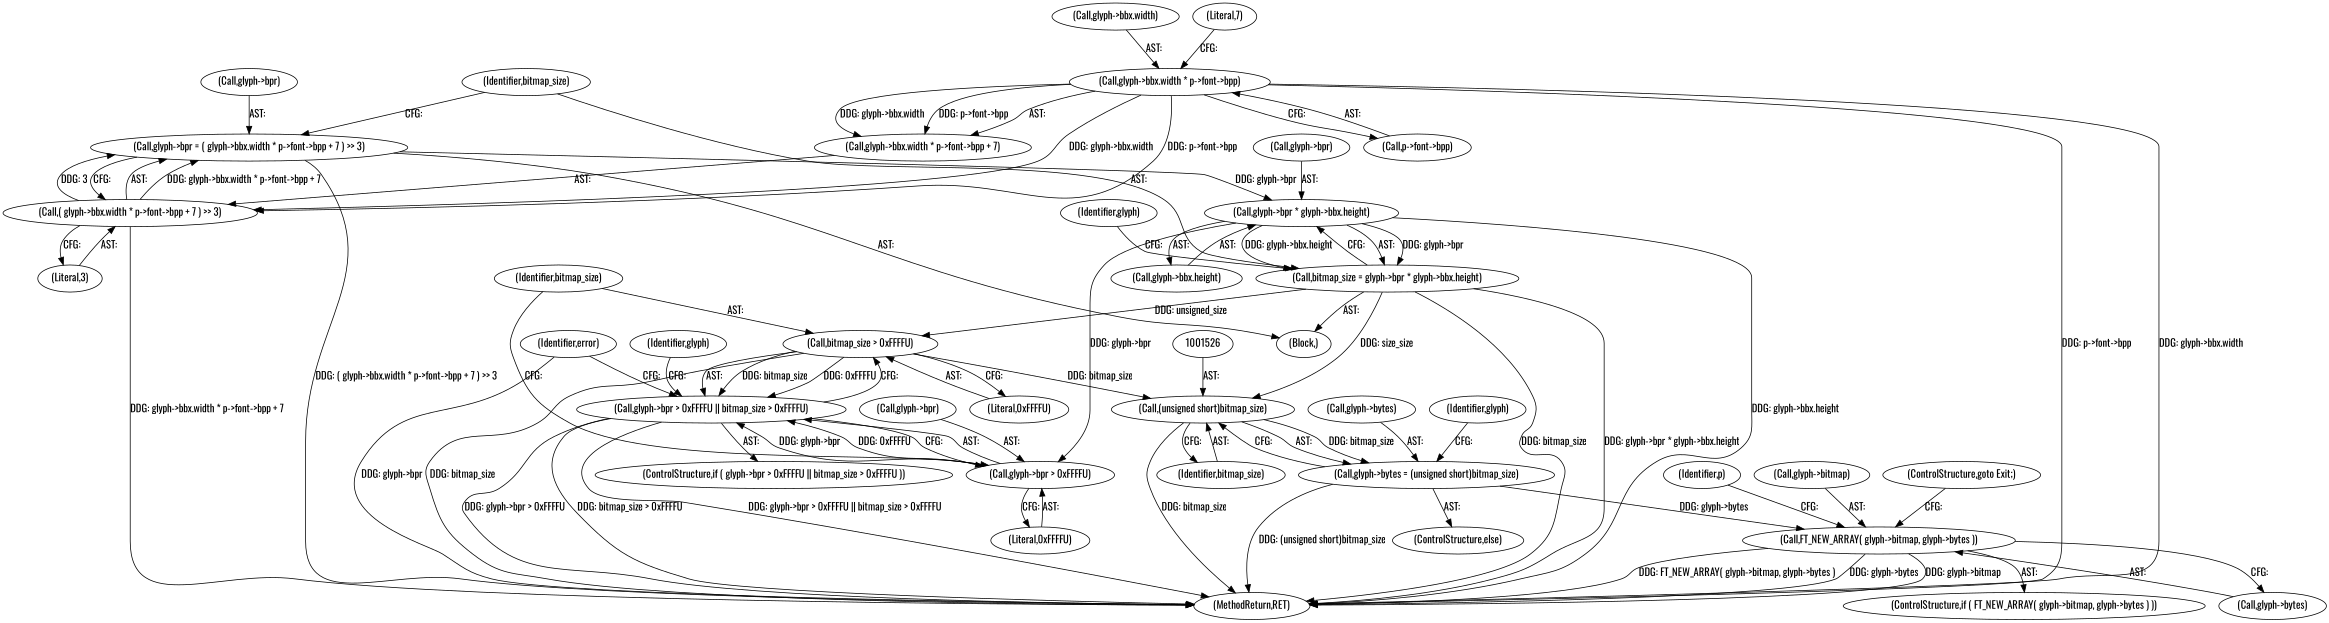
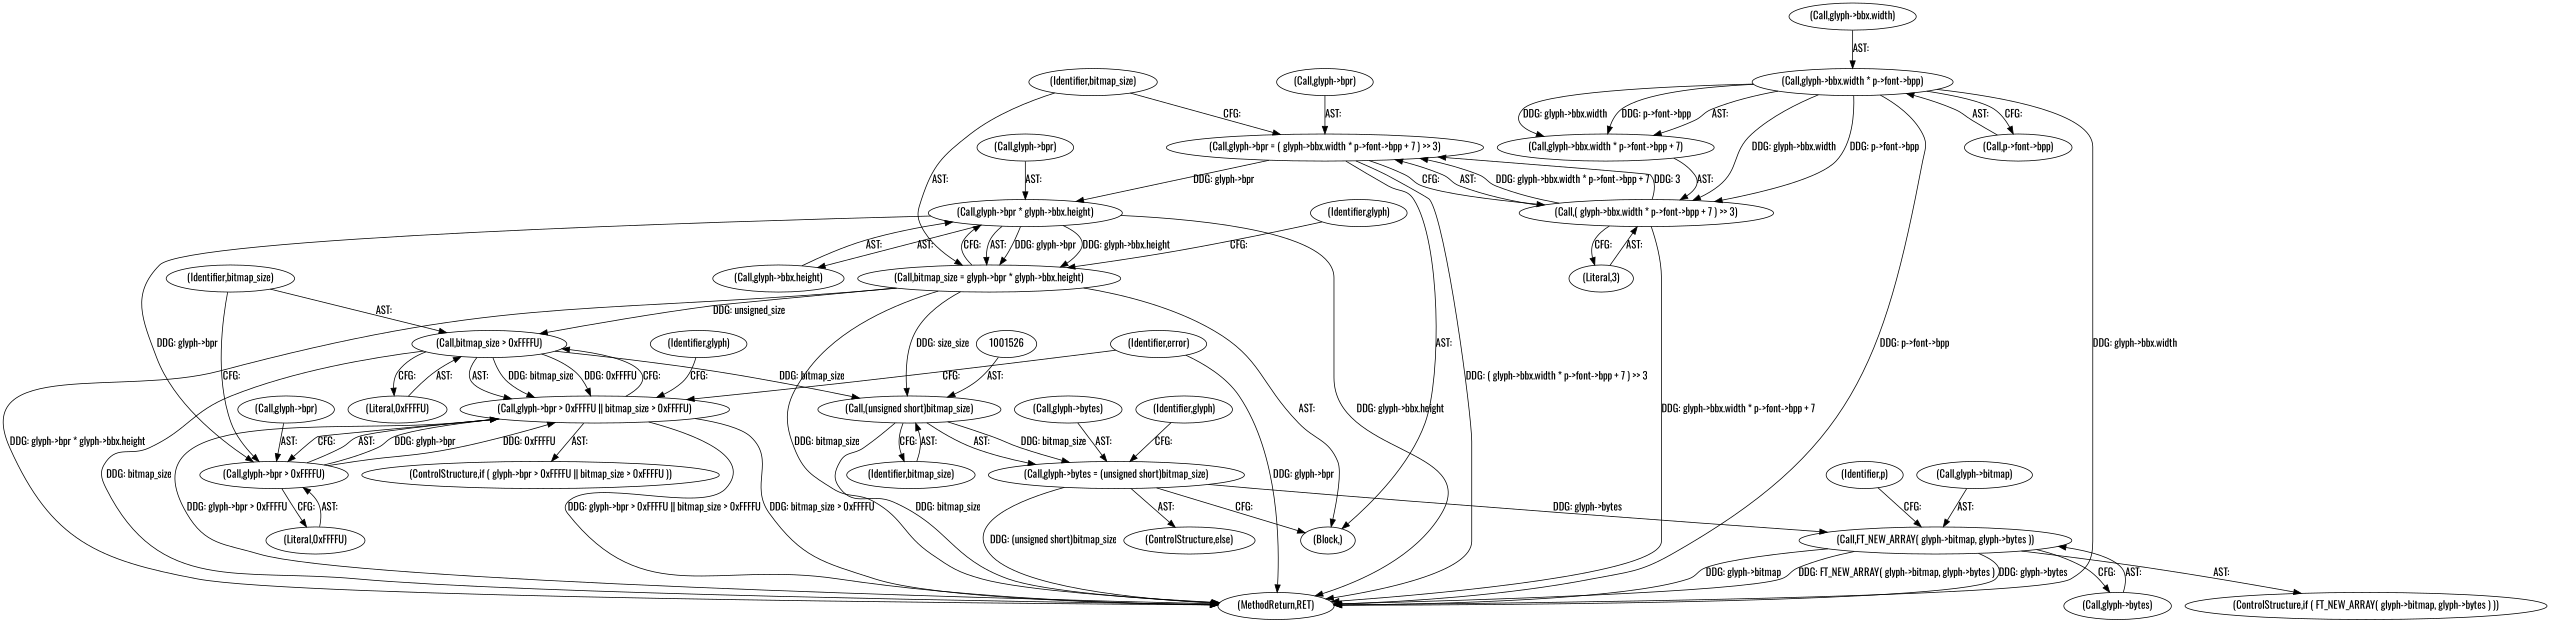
(1225, 17) -> none
(1272, 454) -> (1227, 509)
(1962, 475) -> none
